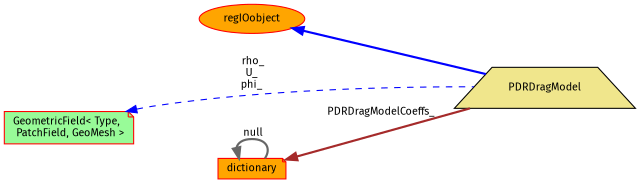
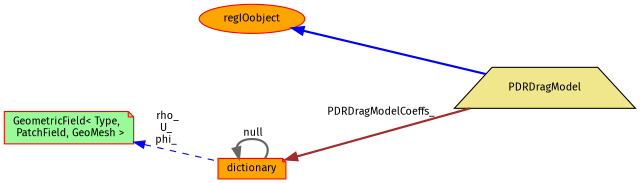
(305, 91) -> (181, 153)
